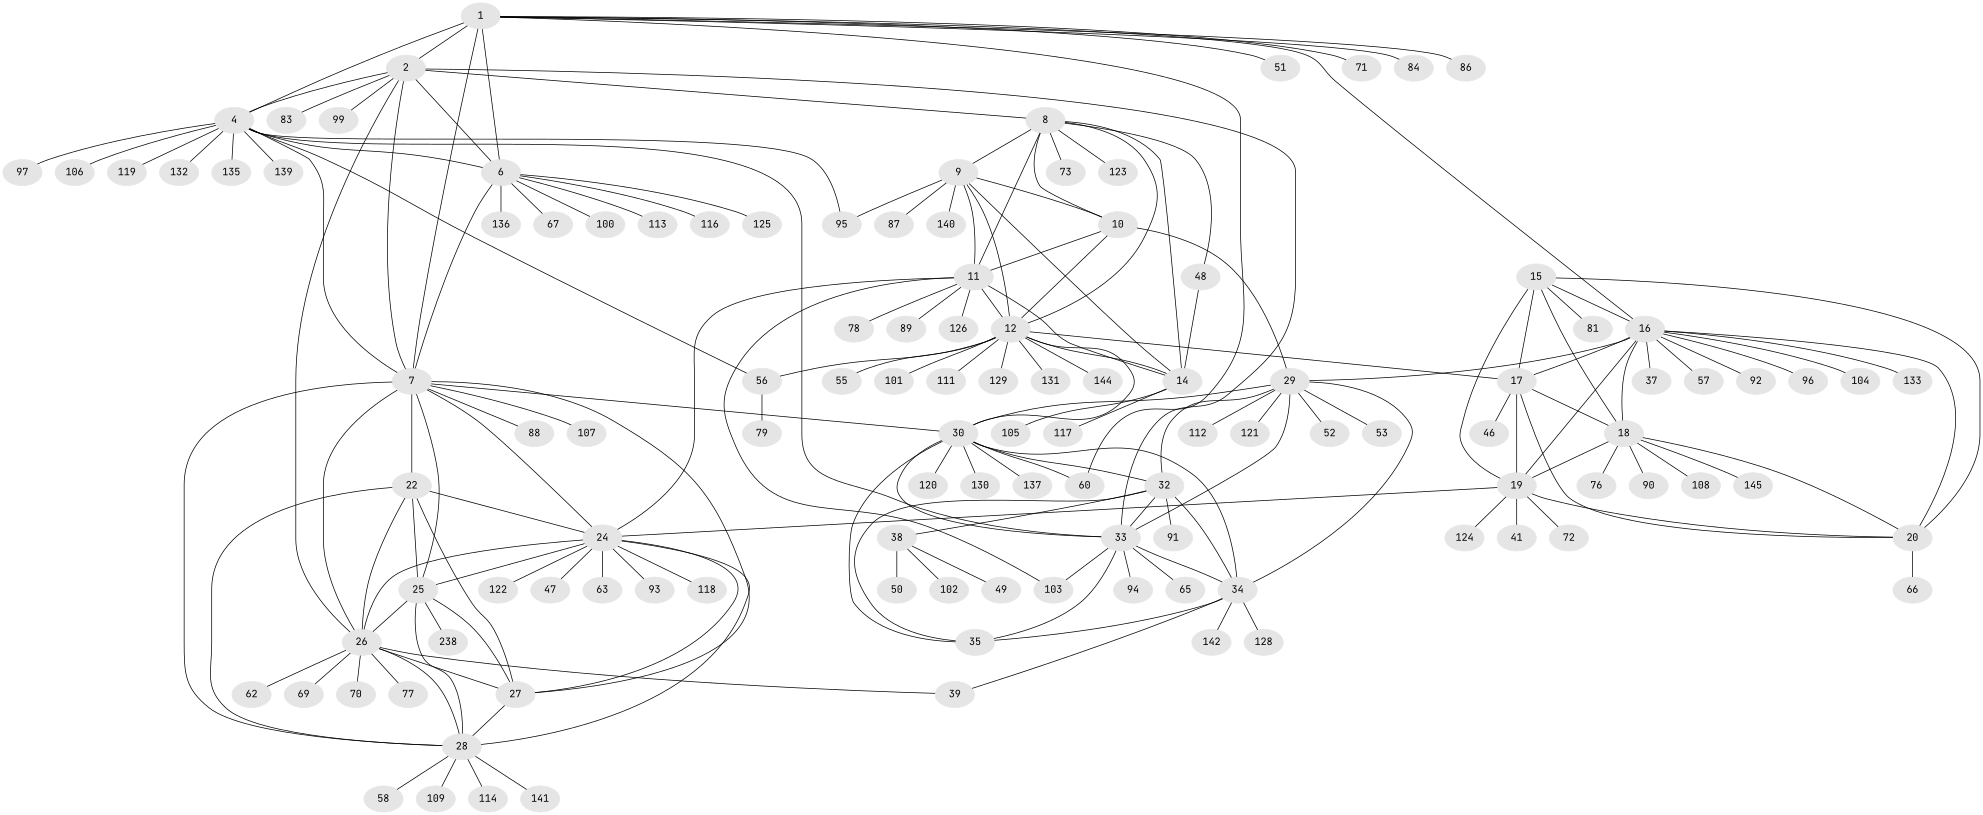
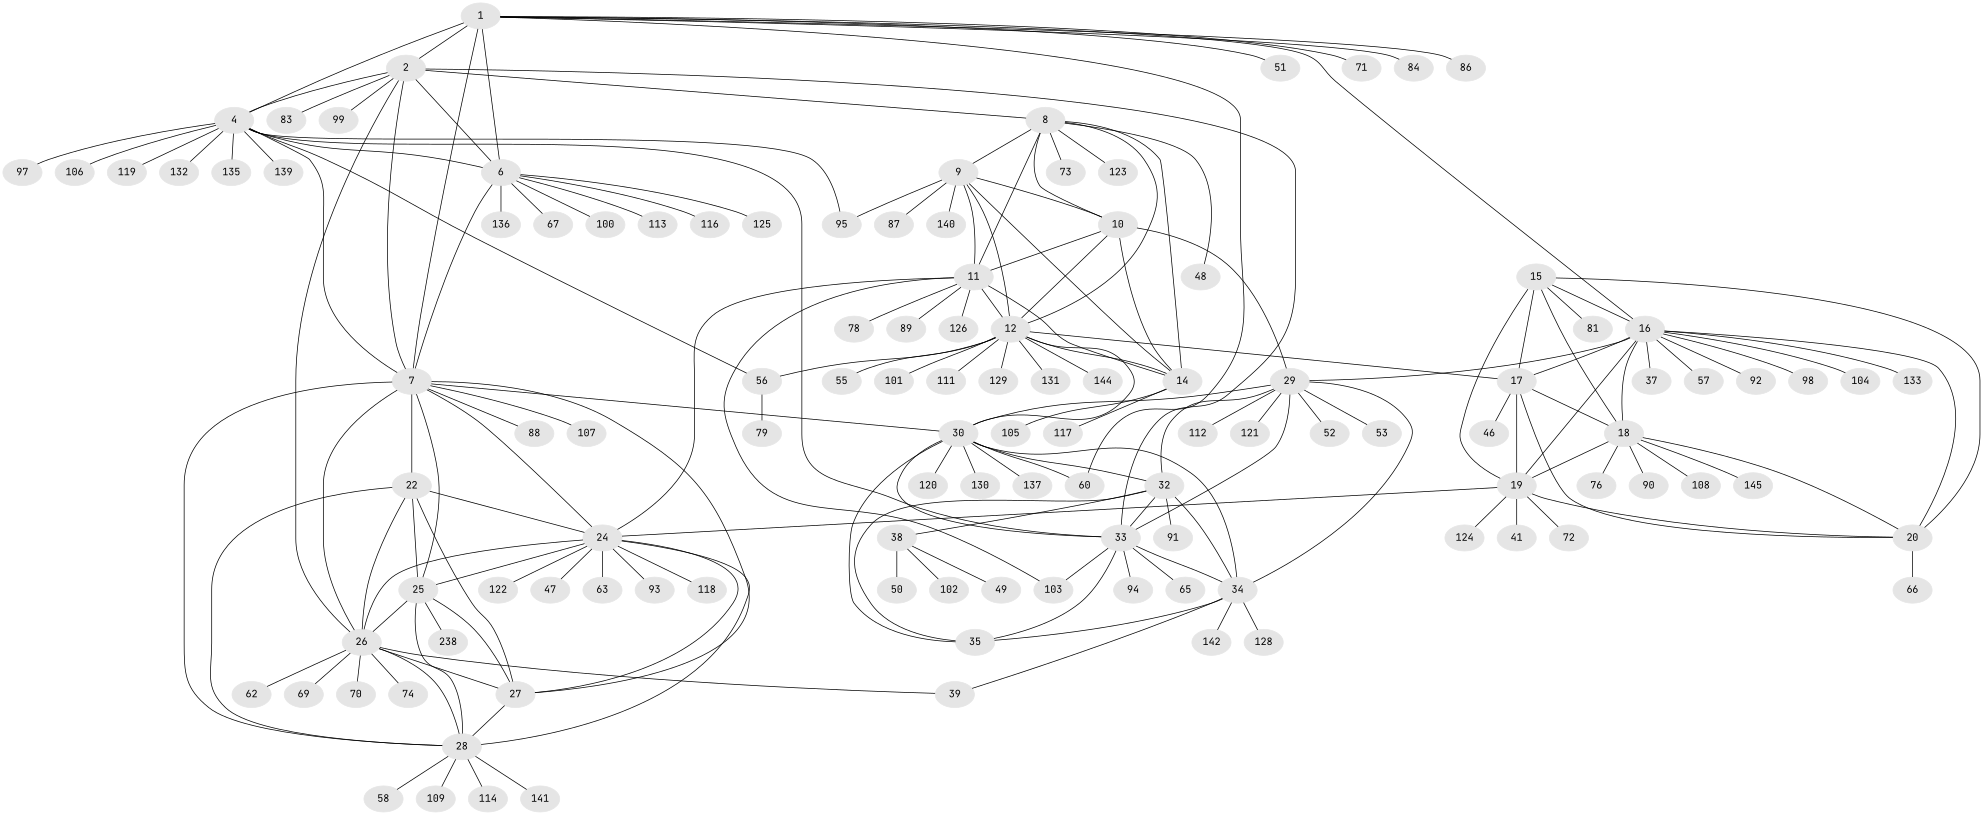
(1192, 329) -> (1136, 308)
(1808, 381) -> (1808, 381)
(408, 695) -> (408, 695)
